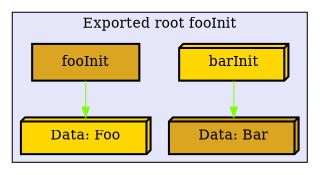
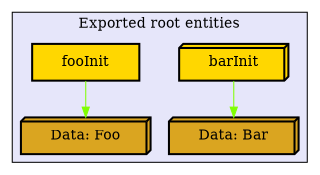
(160, 24) -> (160, 24)
(86, 62) -> (86, 62)
(86, 136) -> (86, 136)
